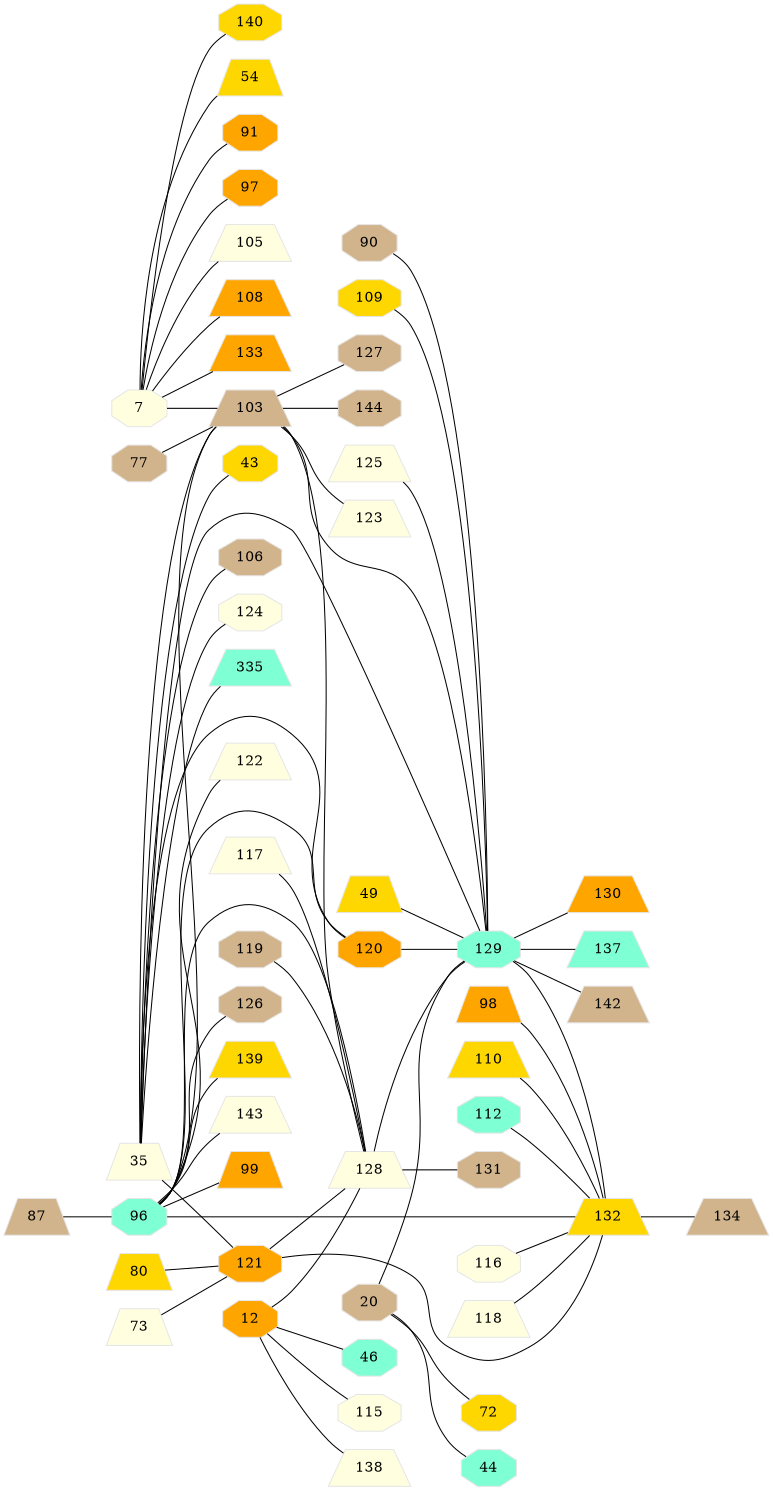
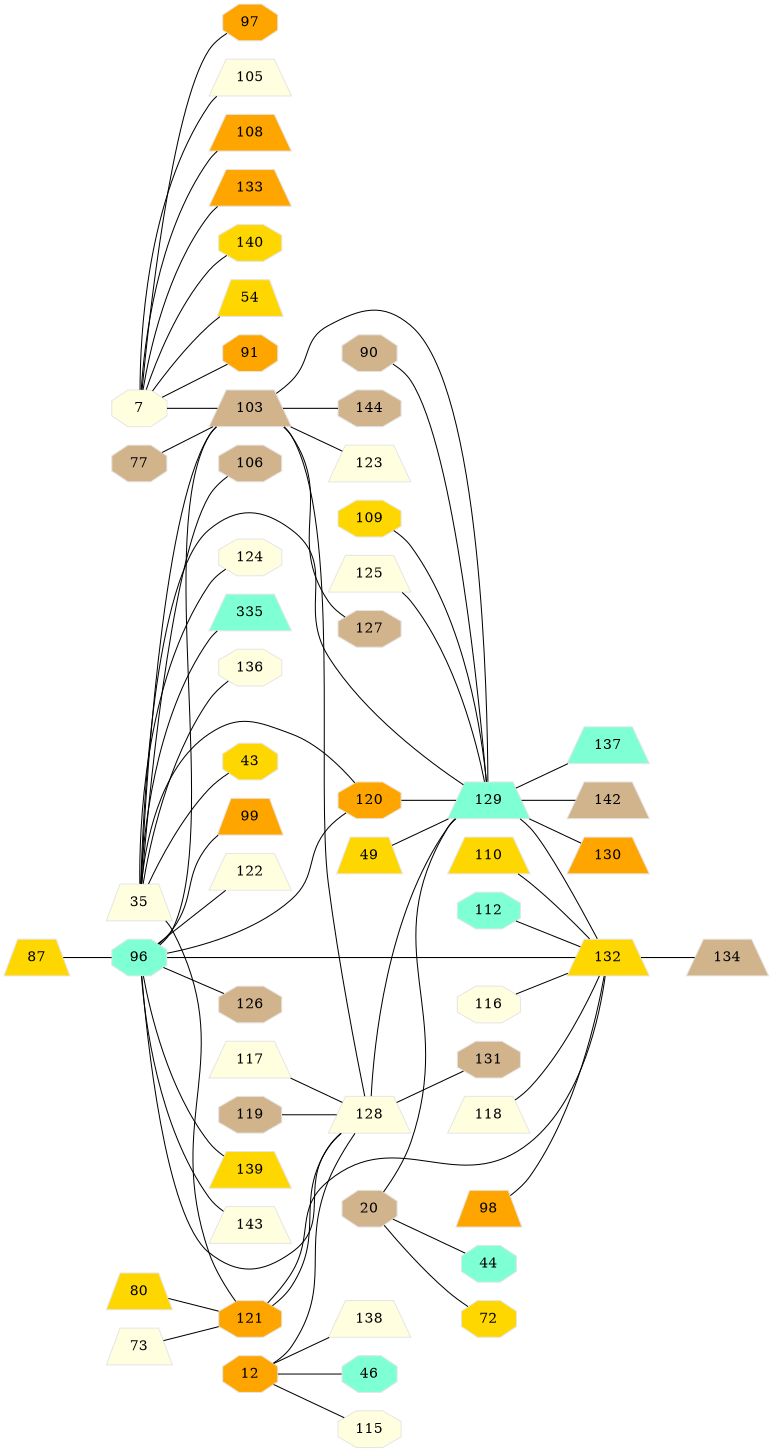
none -> (250, 668)
(489, 949) -> (489, 800)
(37, 1217) -> (37, 958)
